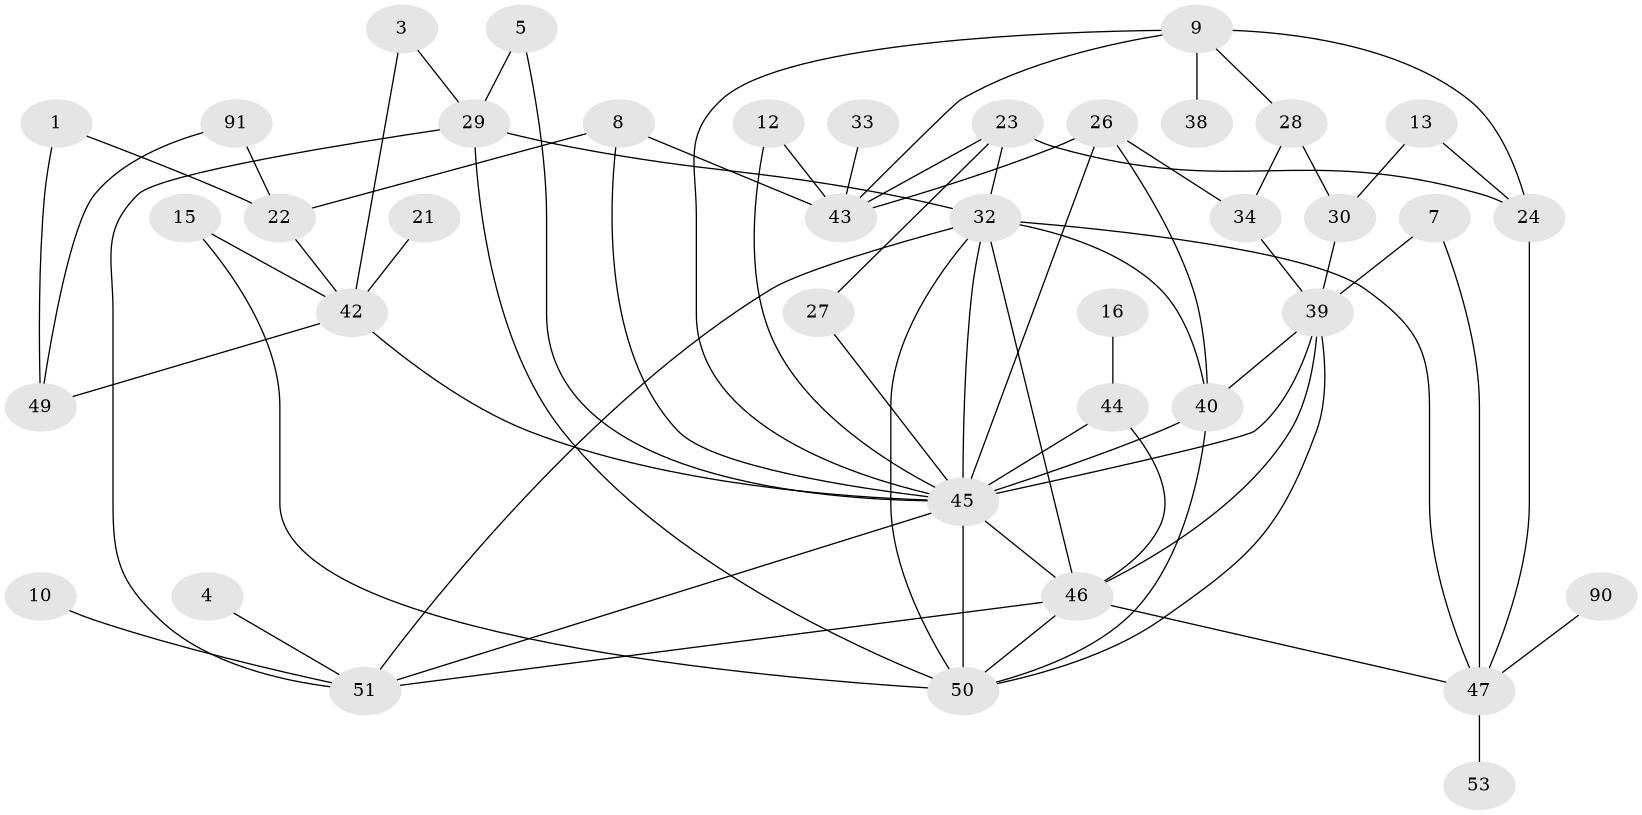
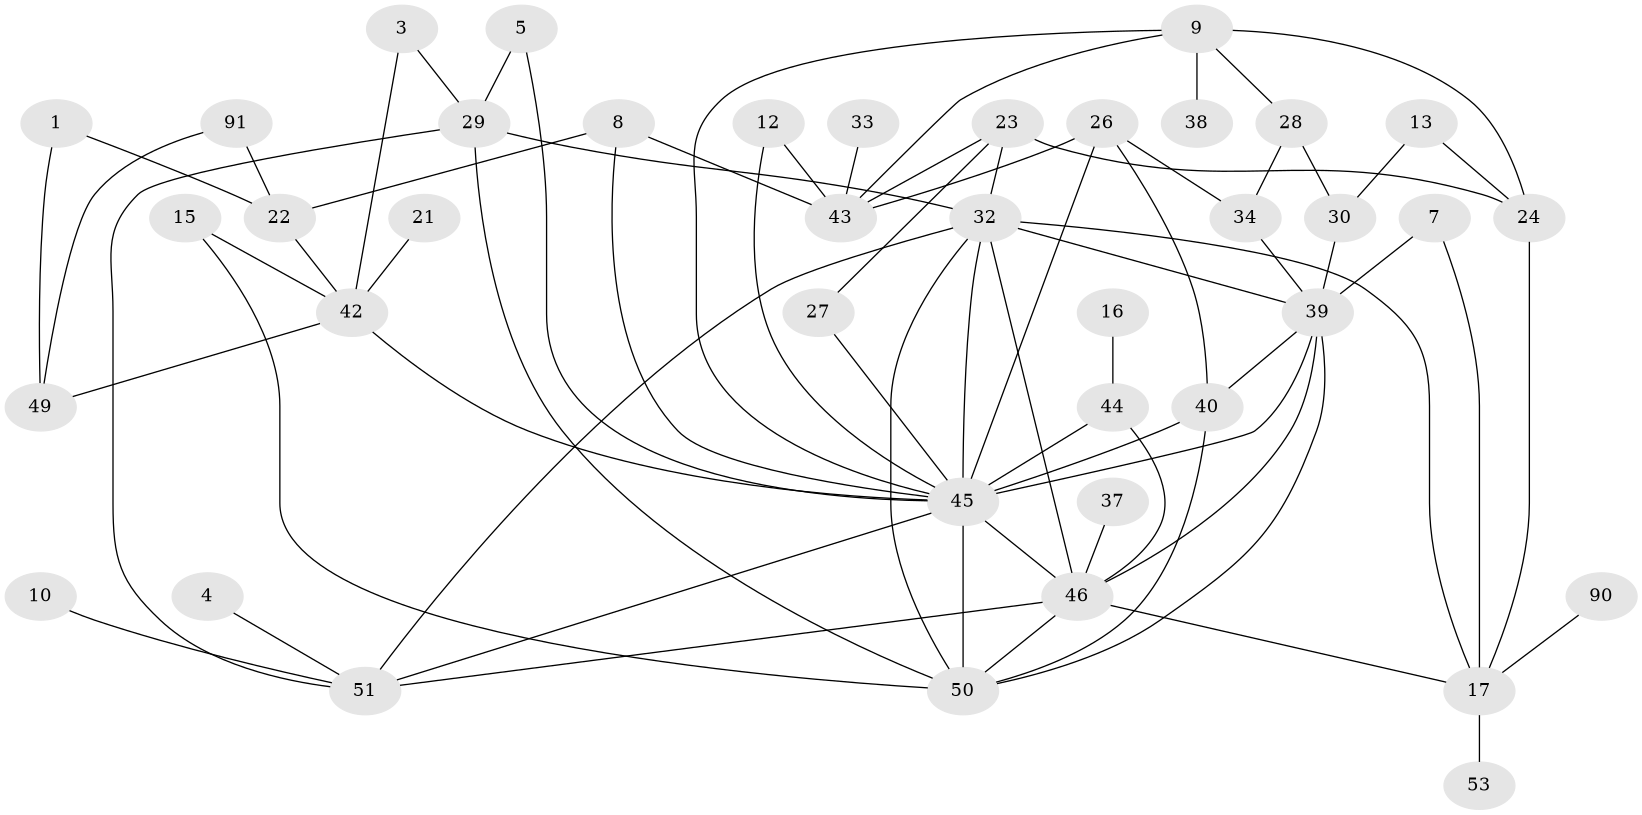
(1141, 273) -> (1152, 265)
none -> (1113, 502)
(1479, 691) -> (1479, 691)
